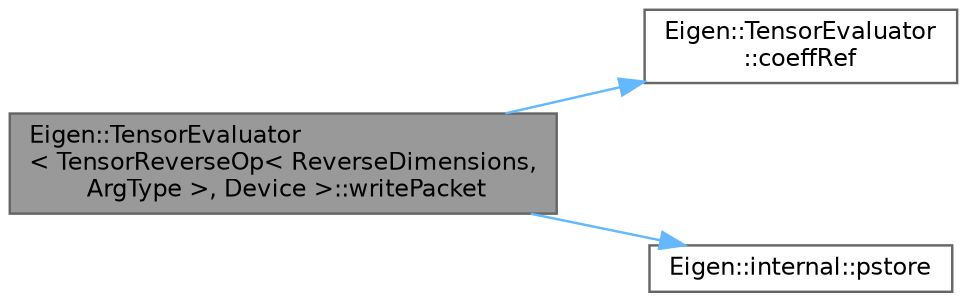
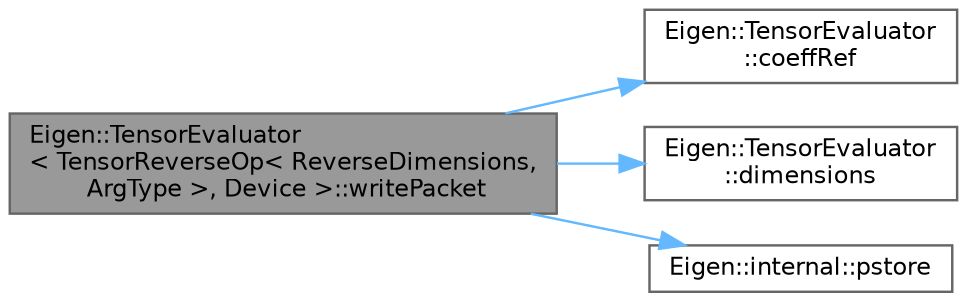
none -> (801, 164)
